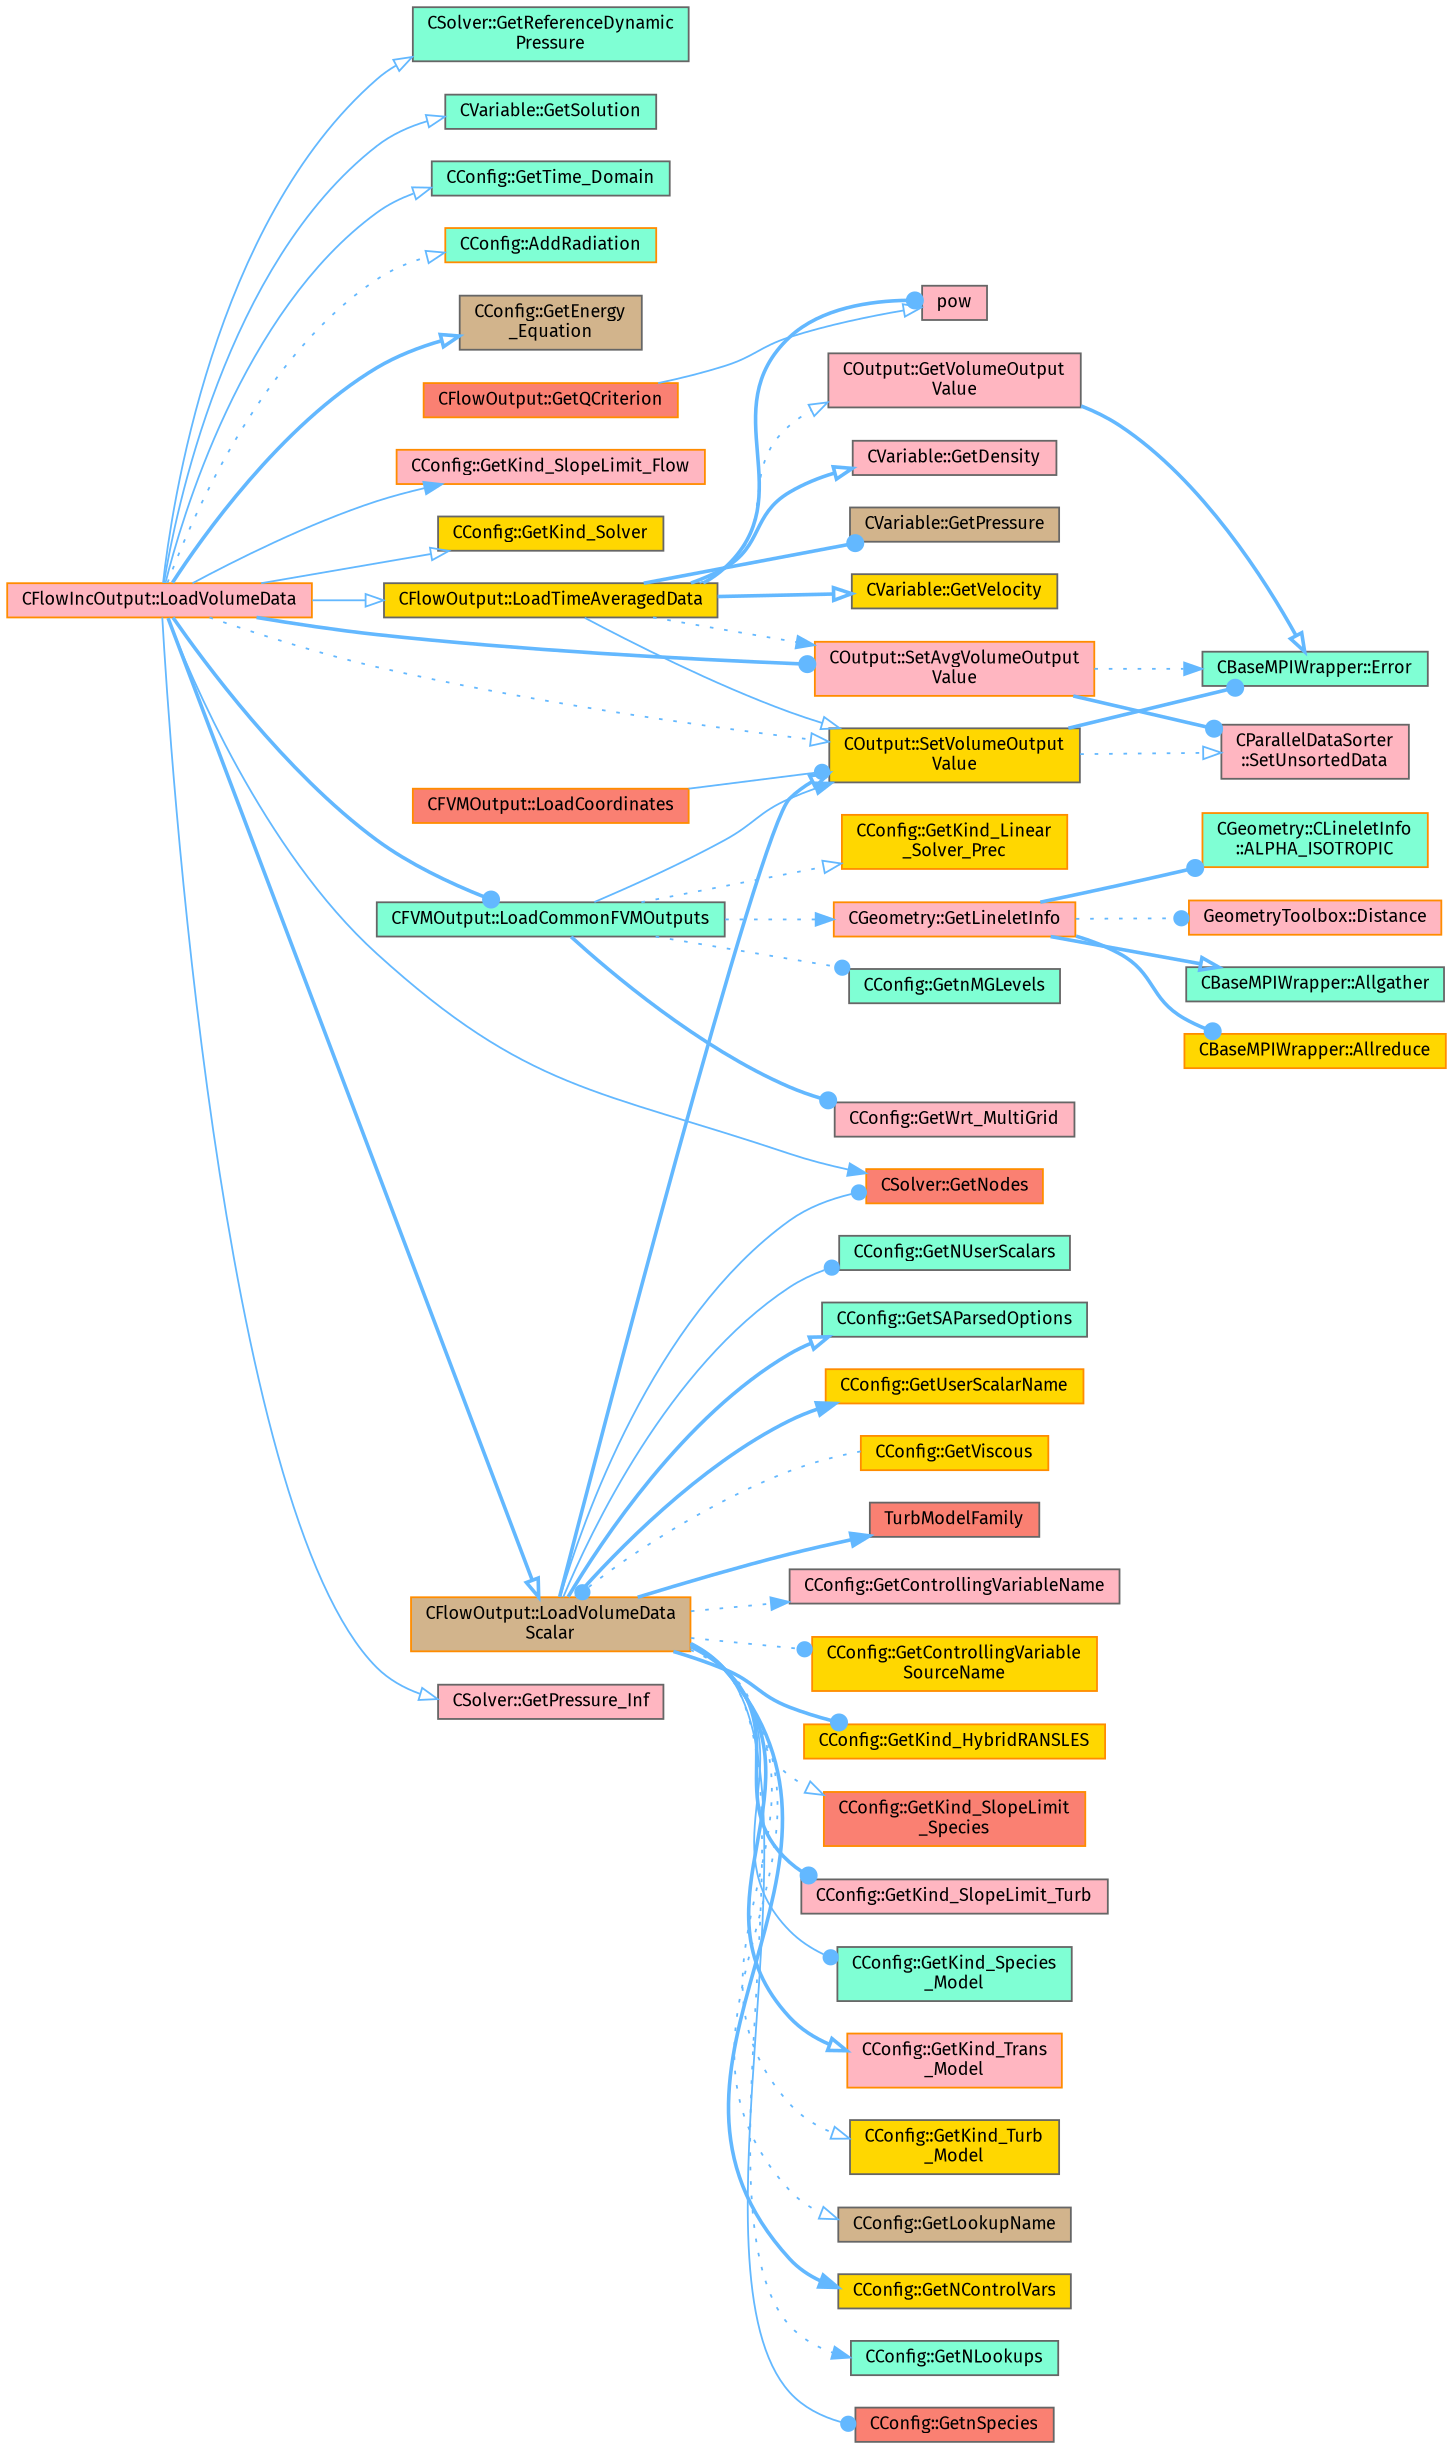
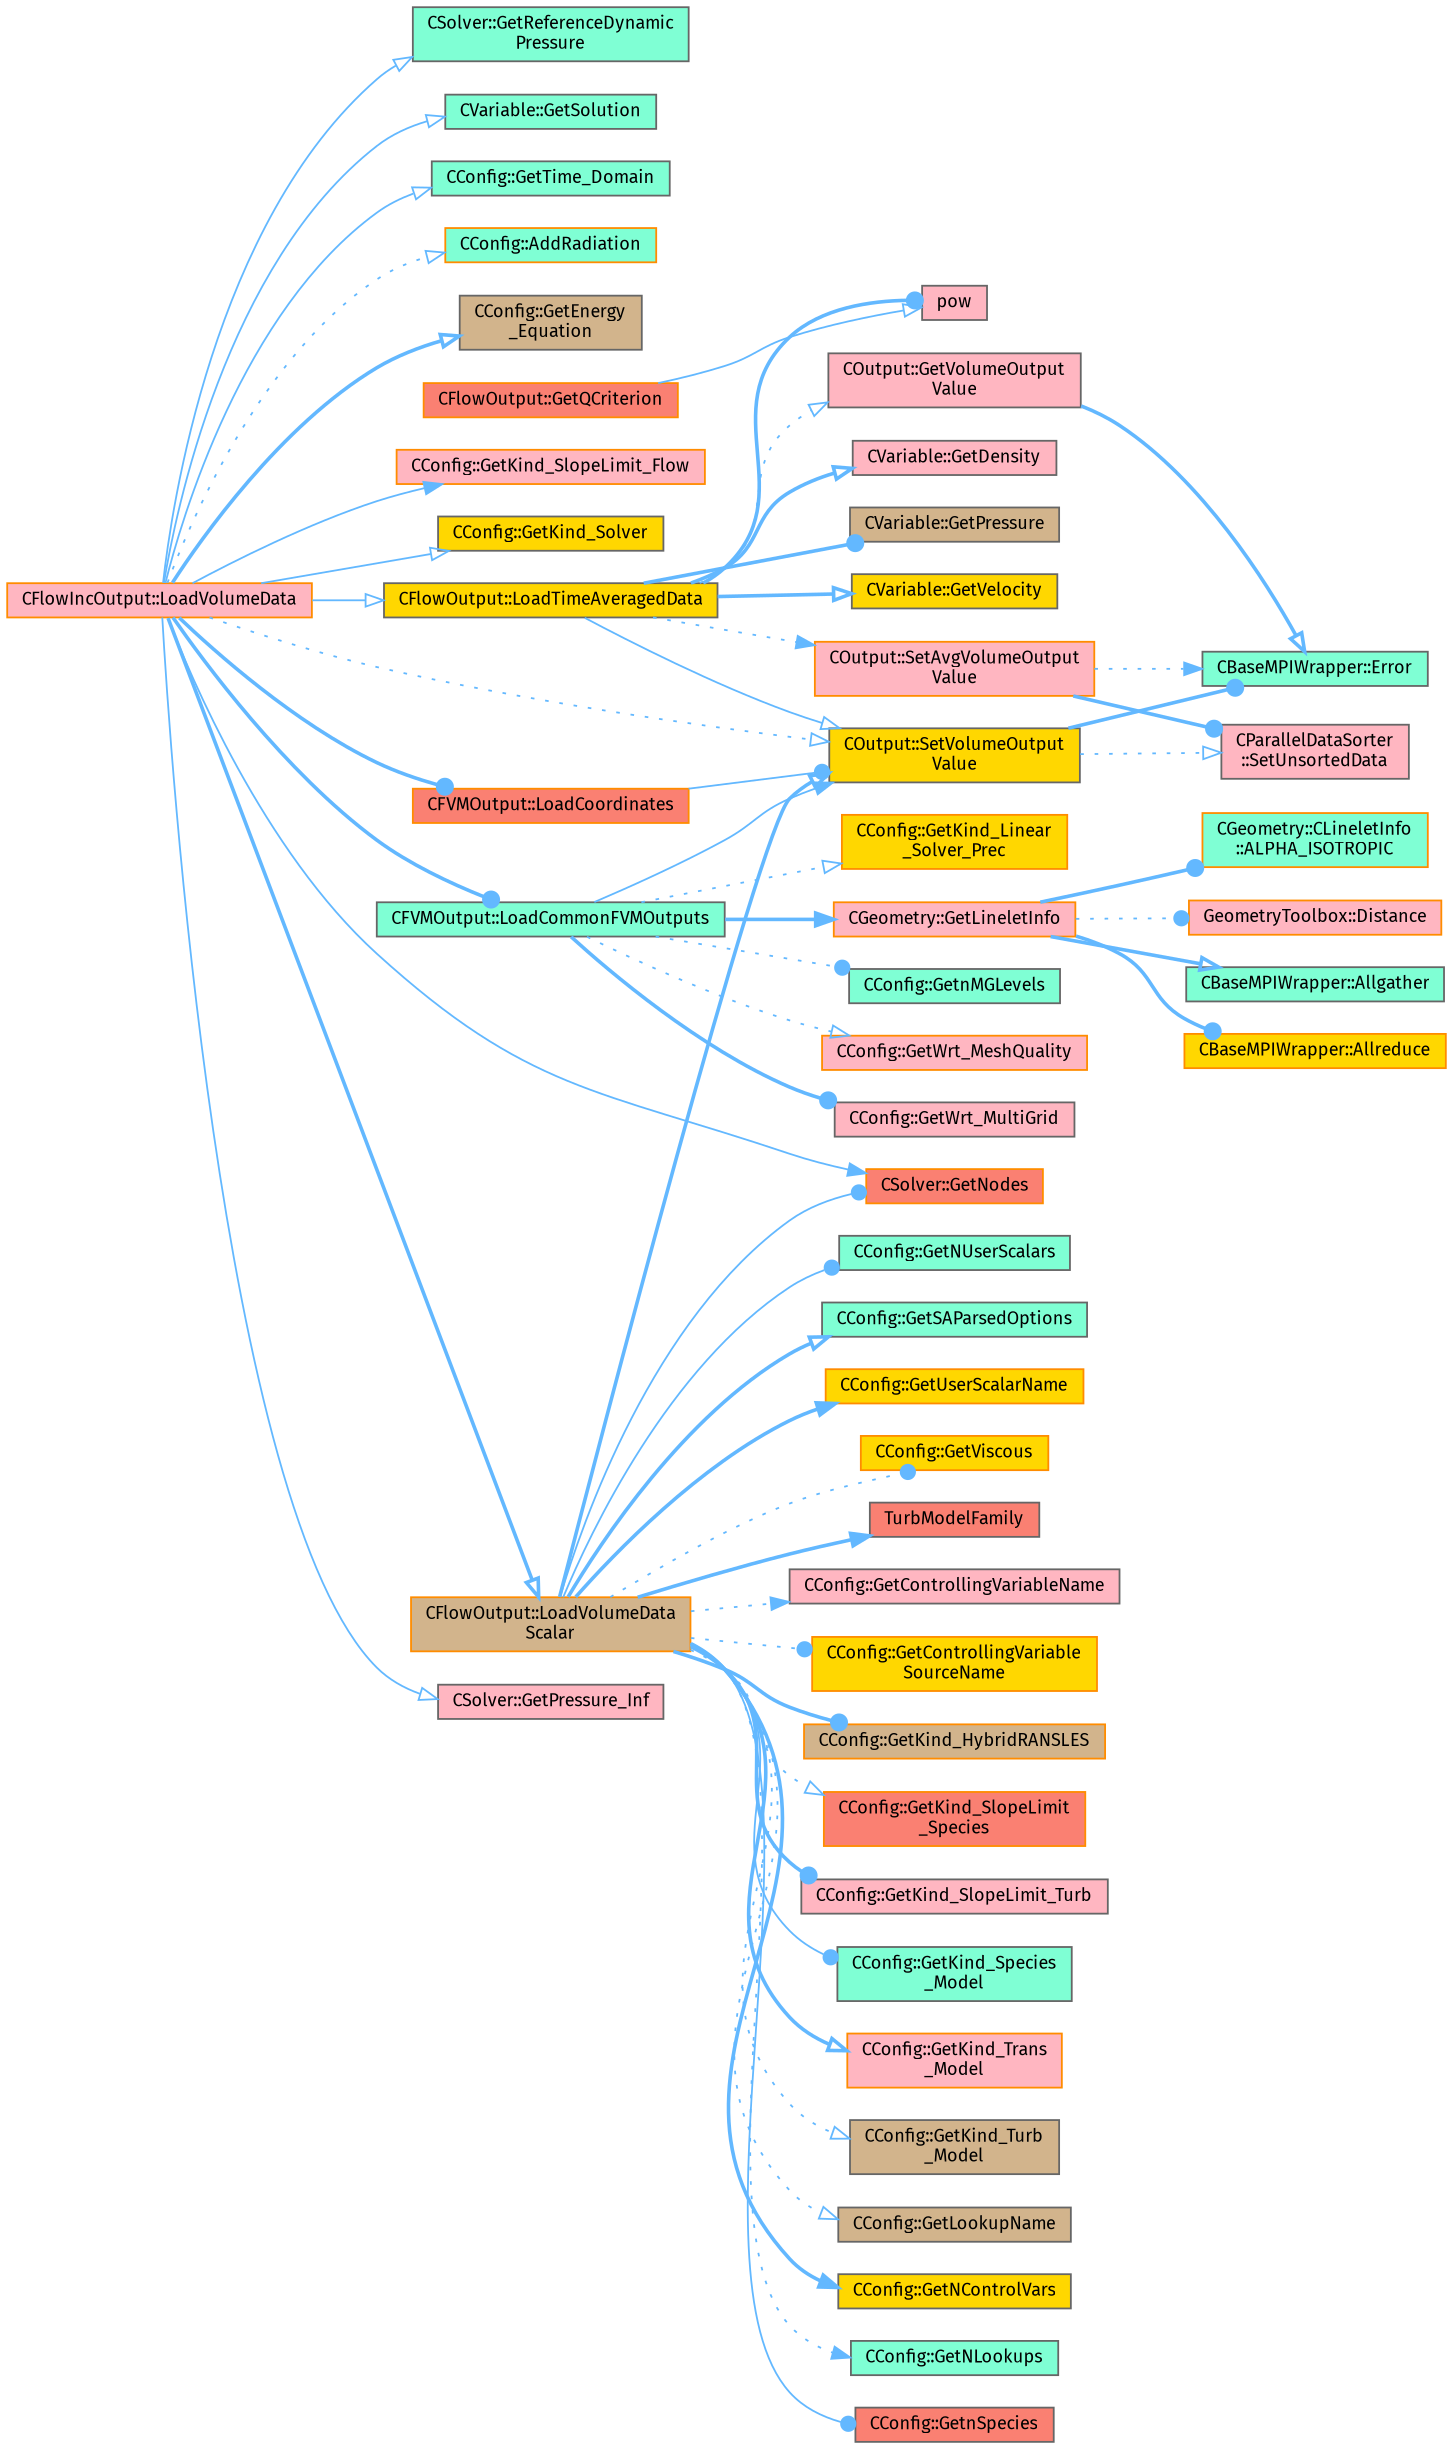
(528, 648) -> (299, 716)
(770, 919) -> (770, 919)
none -> (955, 1053)
(717, 1505) -> (749, 1521)
(955, 1741) -> (955, 1741)
(955, 2147) -> (955, 2147)
